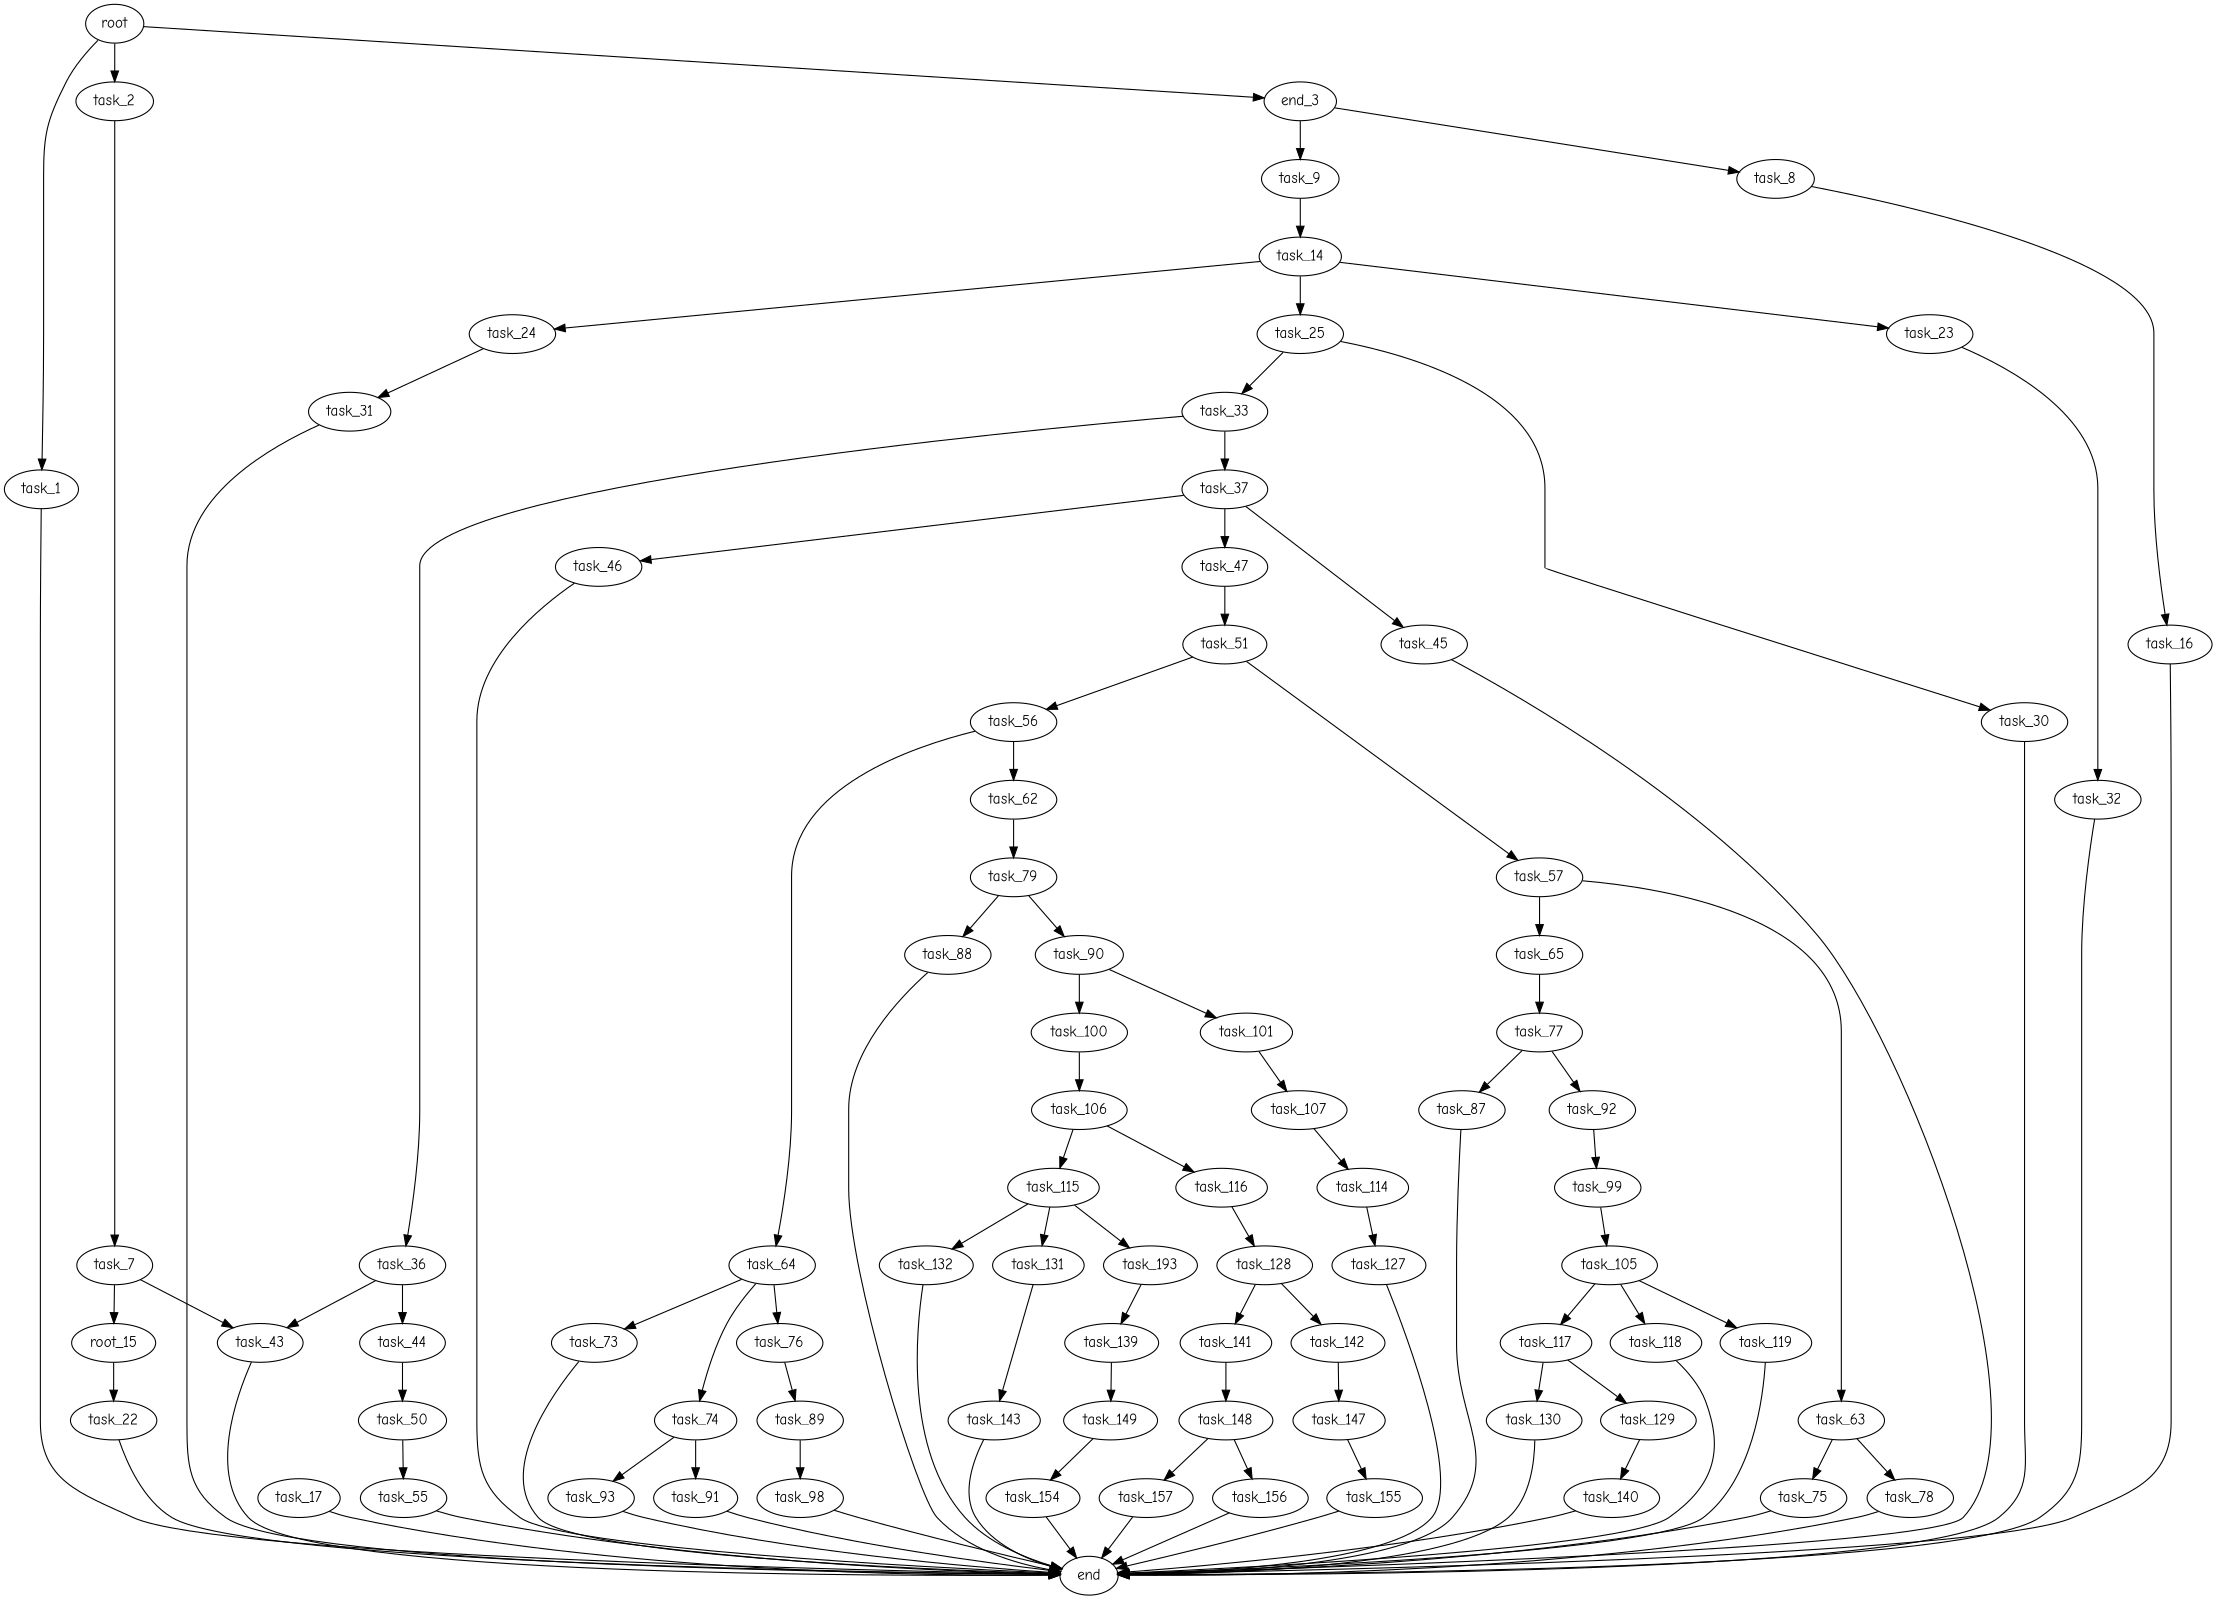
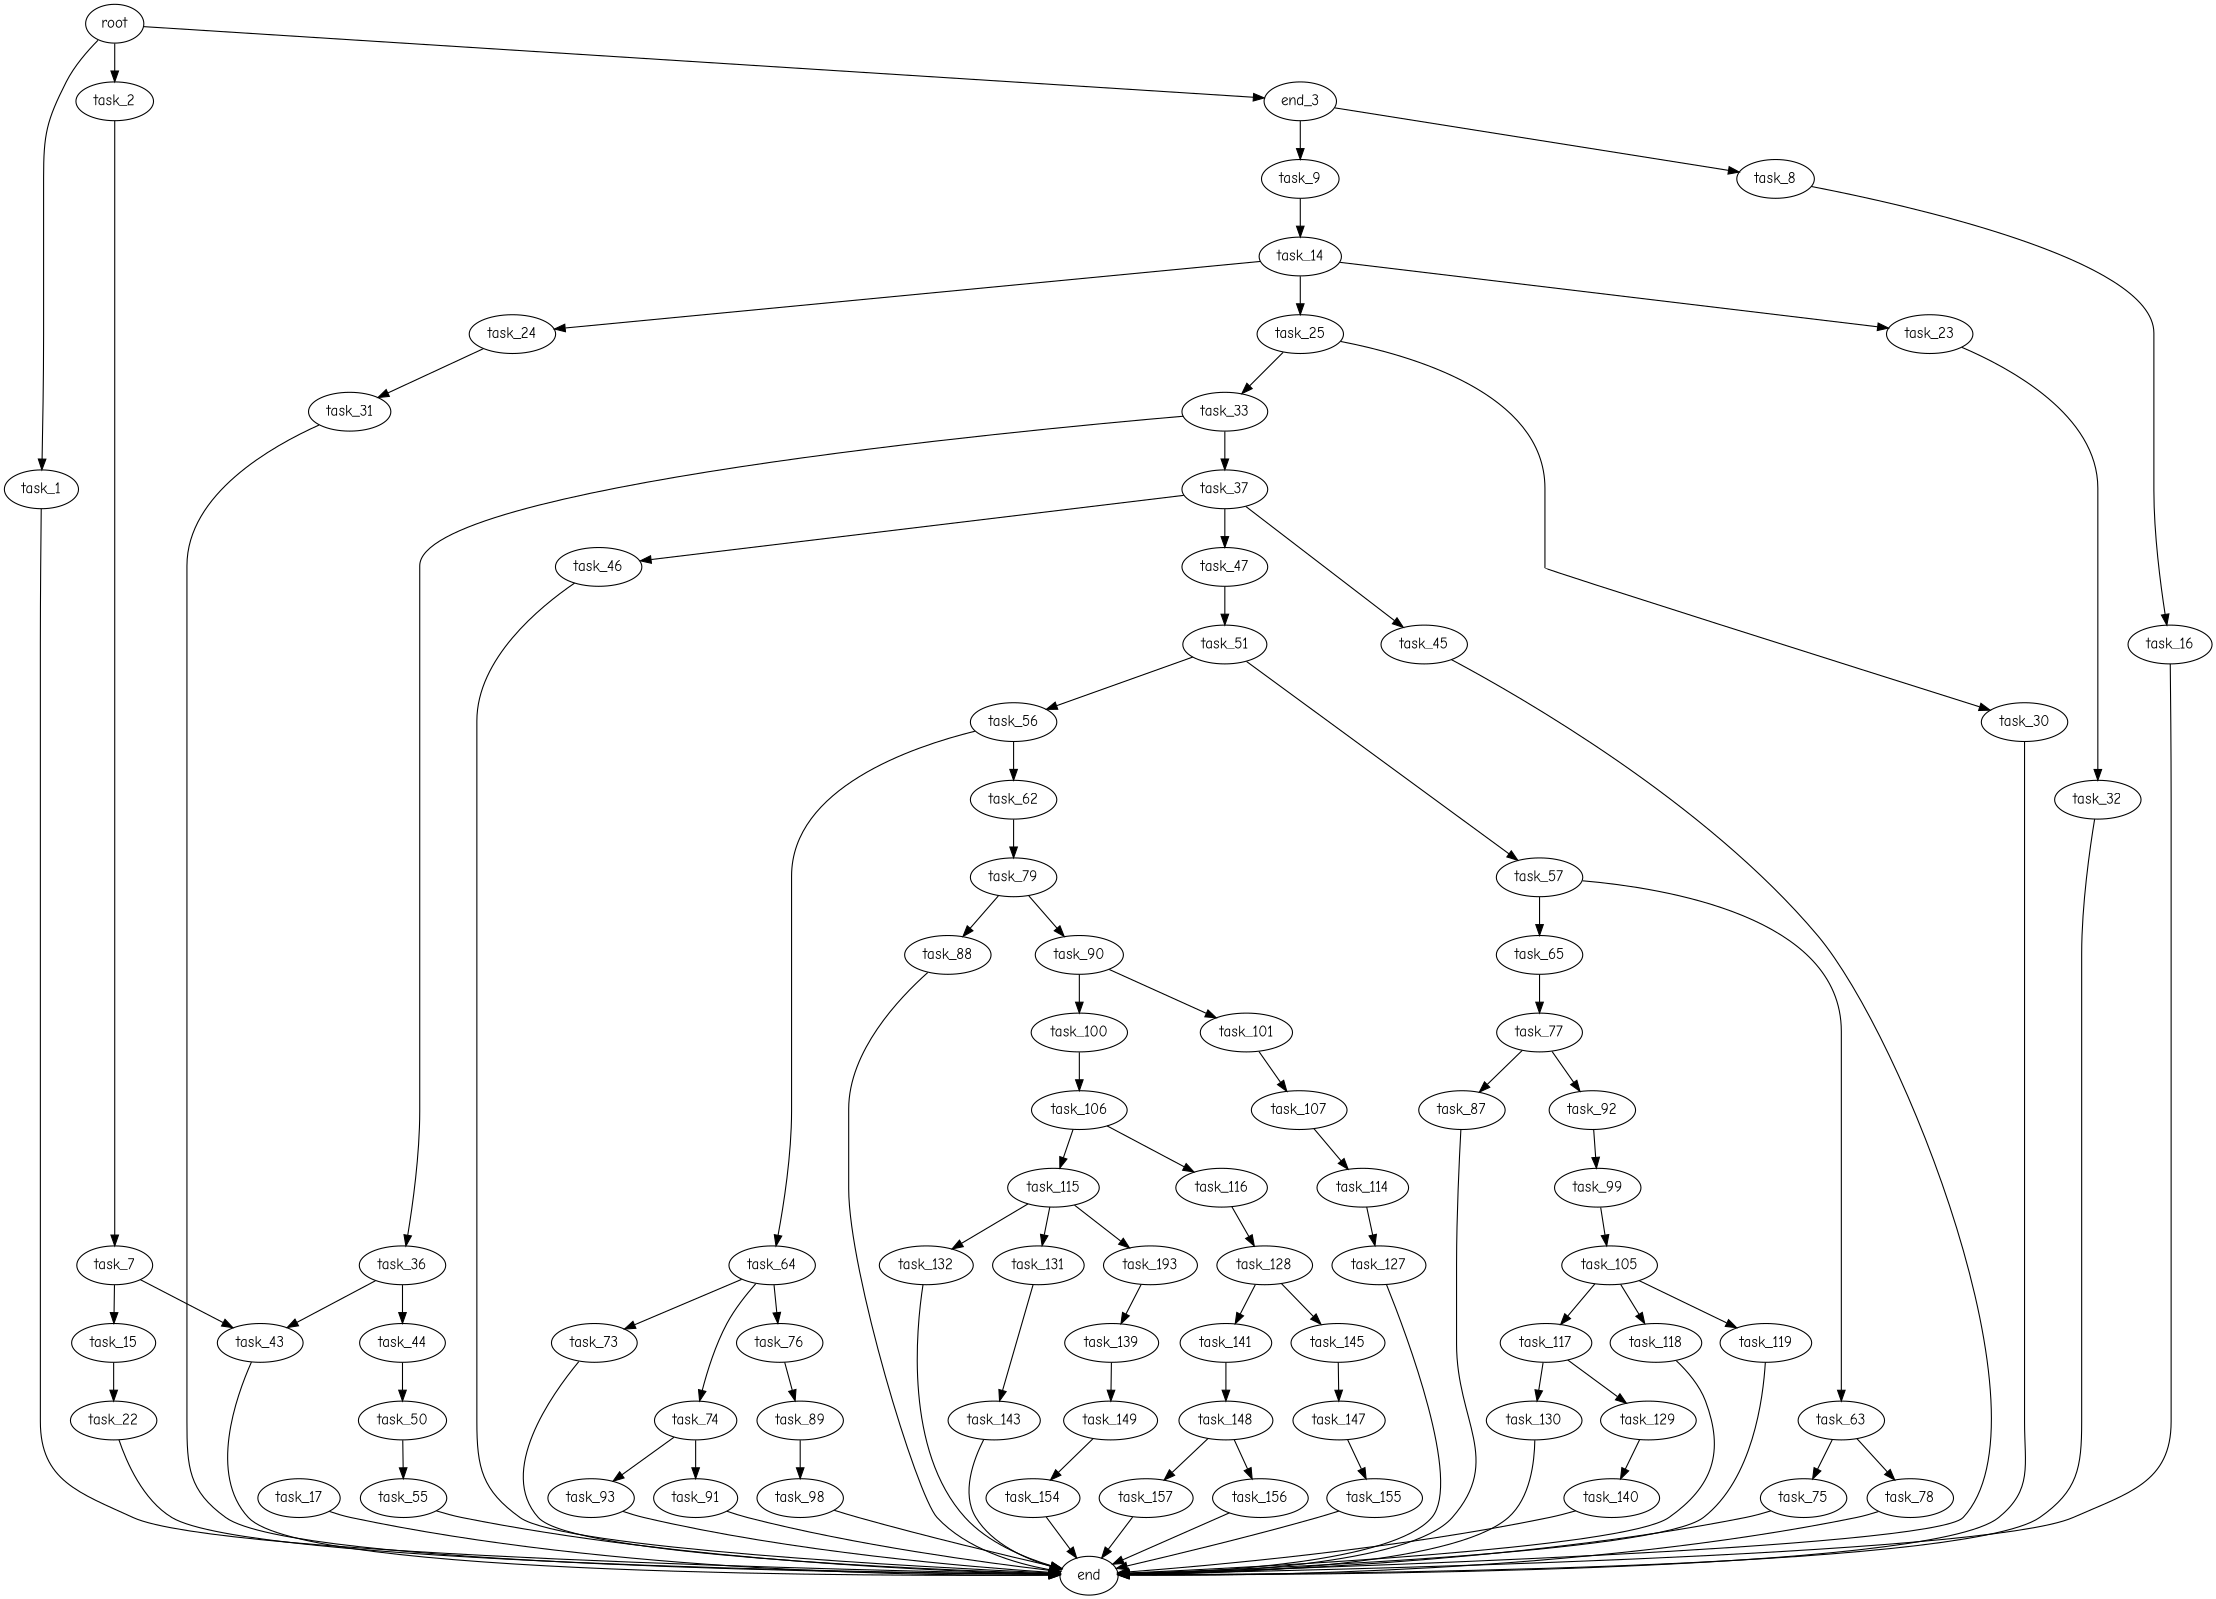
(114, 1343) -> (114, 1343)
(1338, 1343) -> (1338, 1343)
